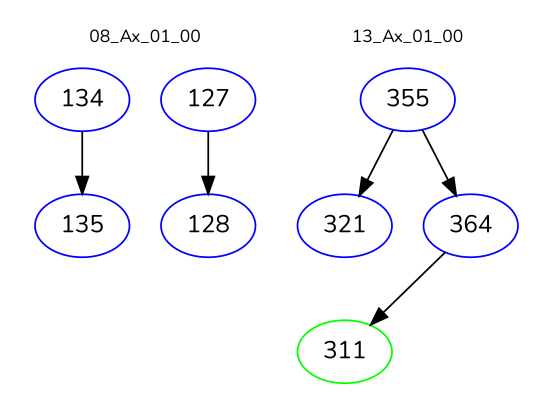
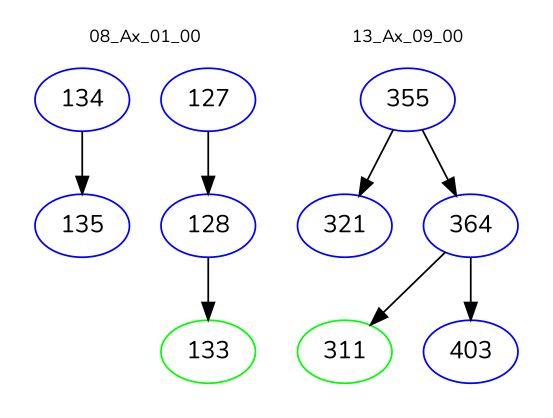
(408, 38) -> (408, 38)
none -> (208, 352)
none -> (471, 352)
